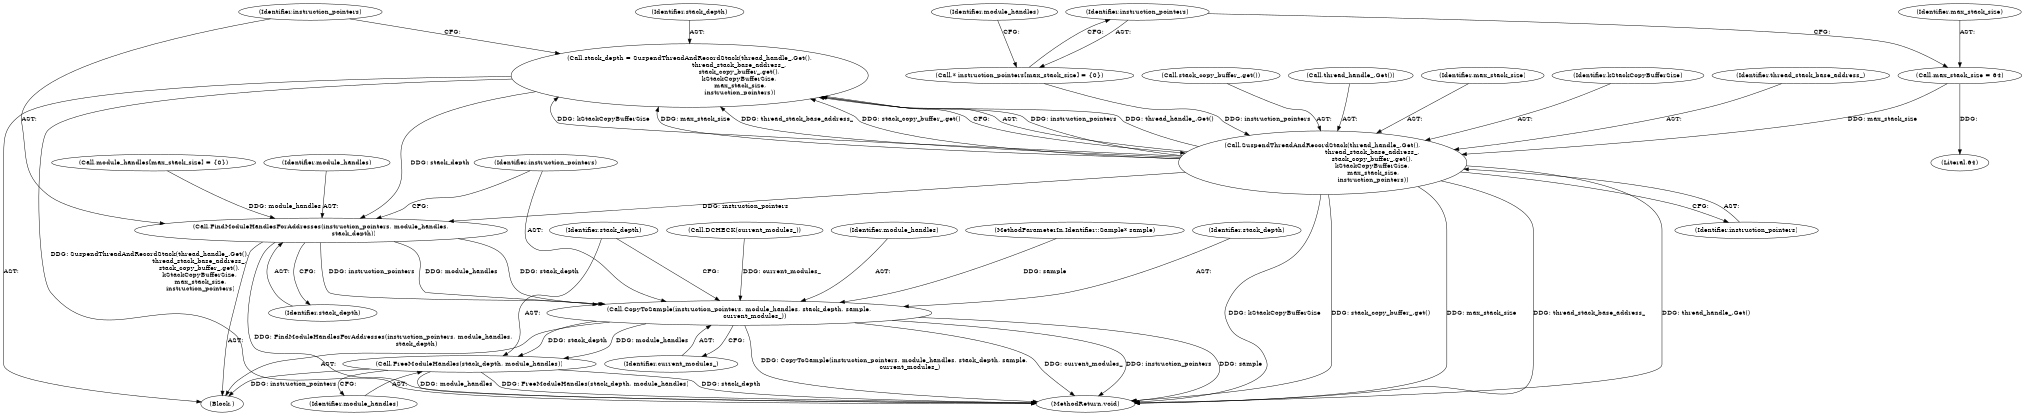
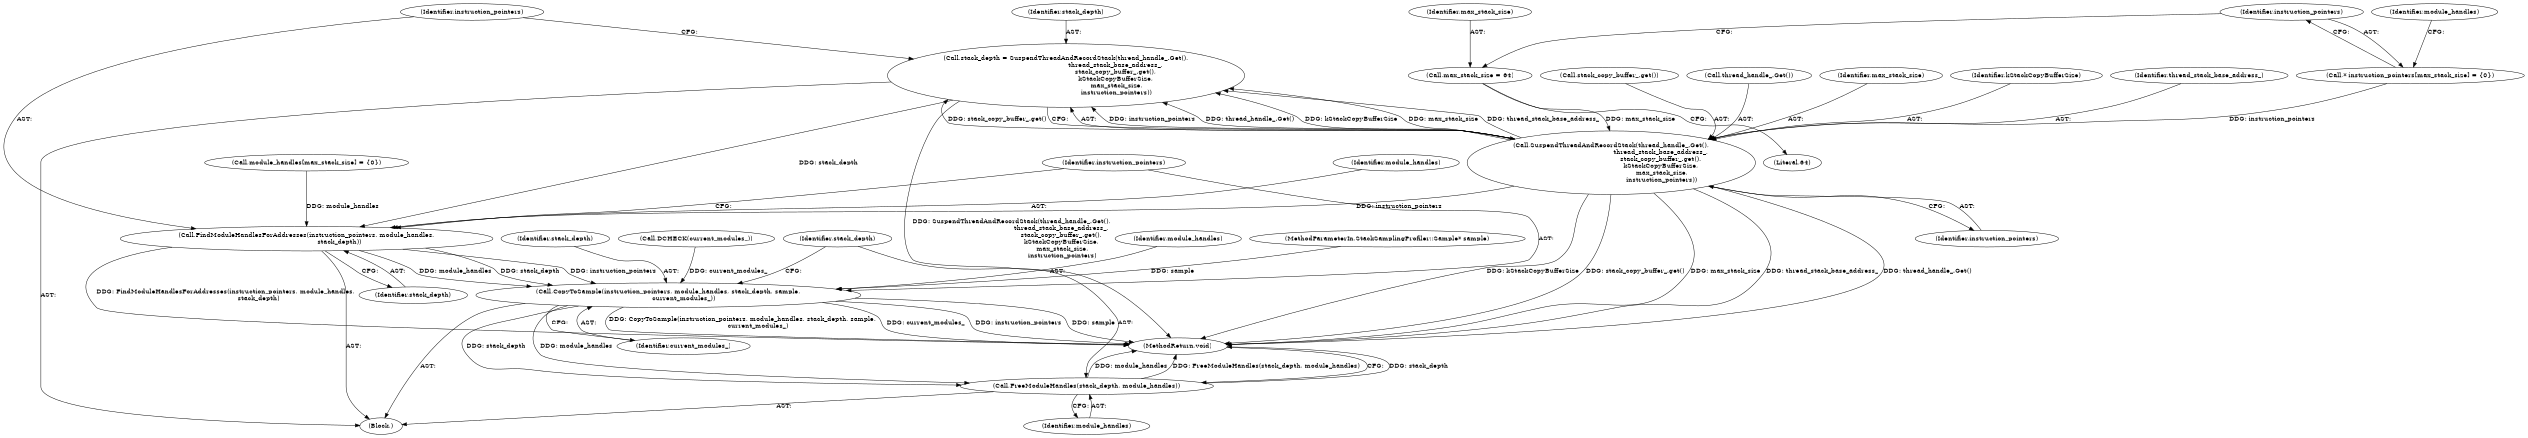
(1970, 119) -> (1700, 119)
(1075, 230) -> (1387, 239)
none -> (1360, 372)
(294, 384) -> (785, 406)
